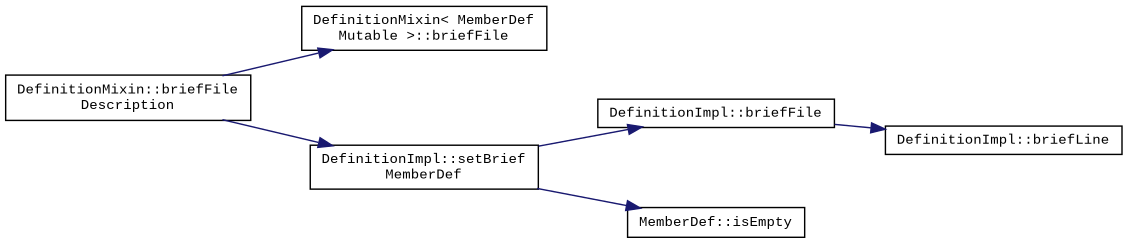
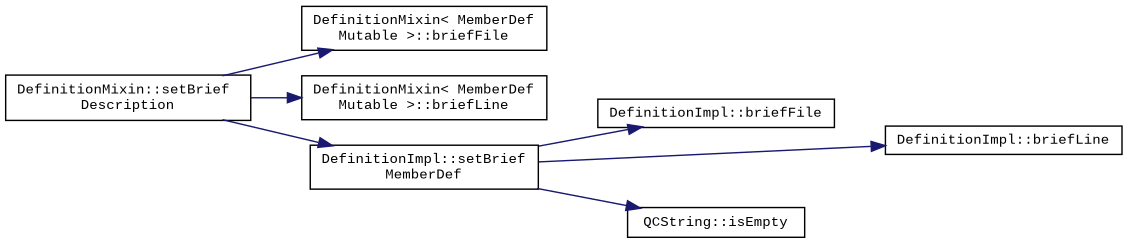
(128, 98) -> (128, 98)
none -> (424, 98)
(853, 126) -> (705, 154)
(716, 222) -> (716, 222)
